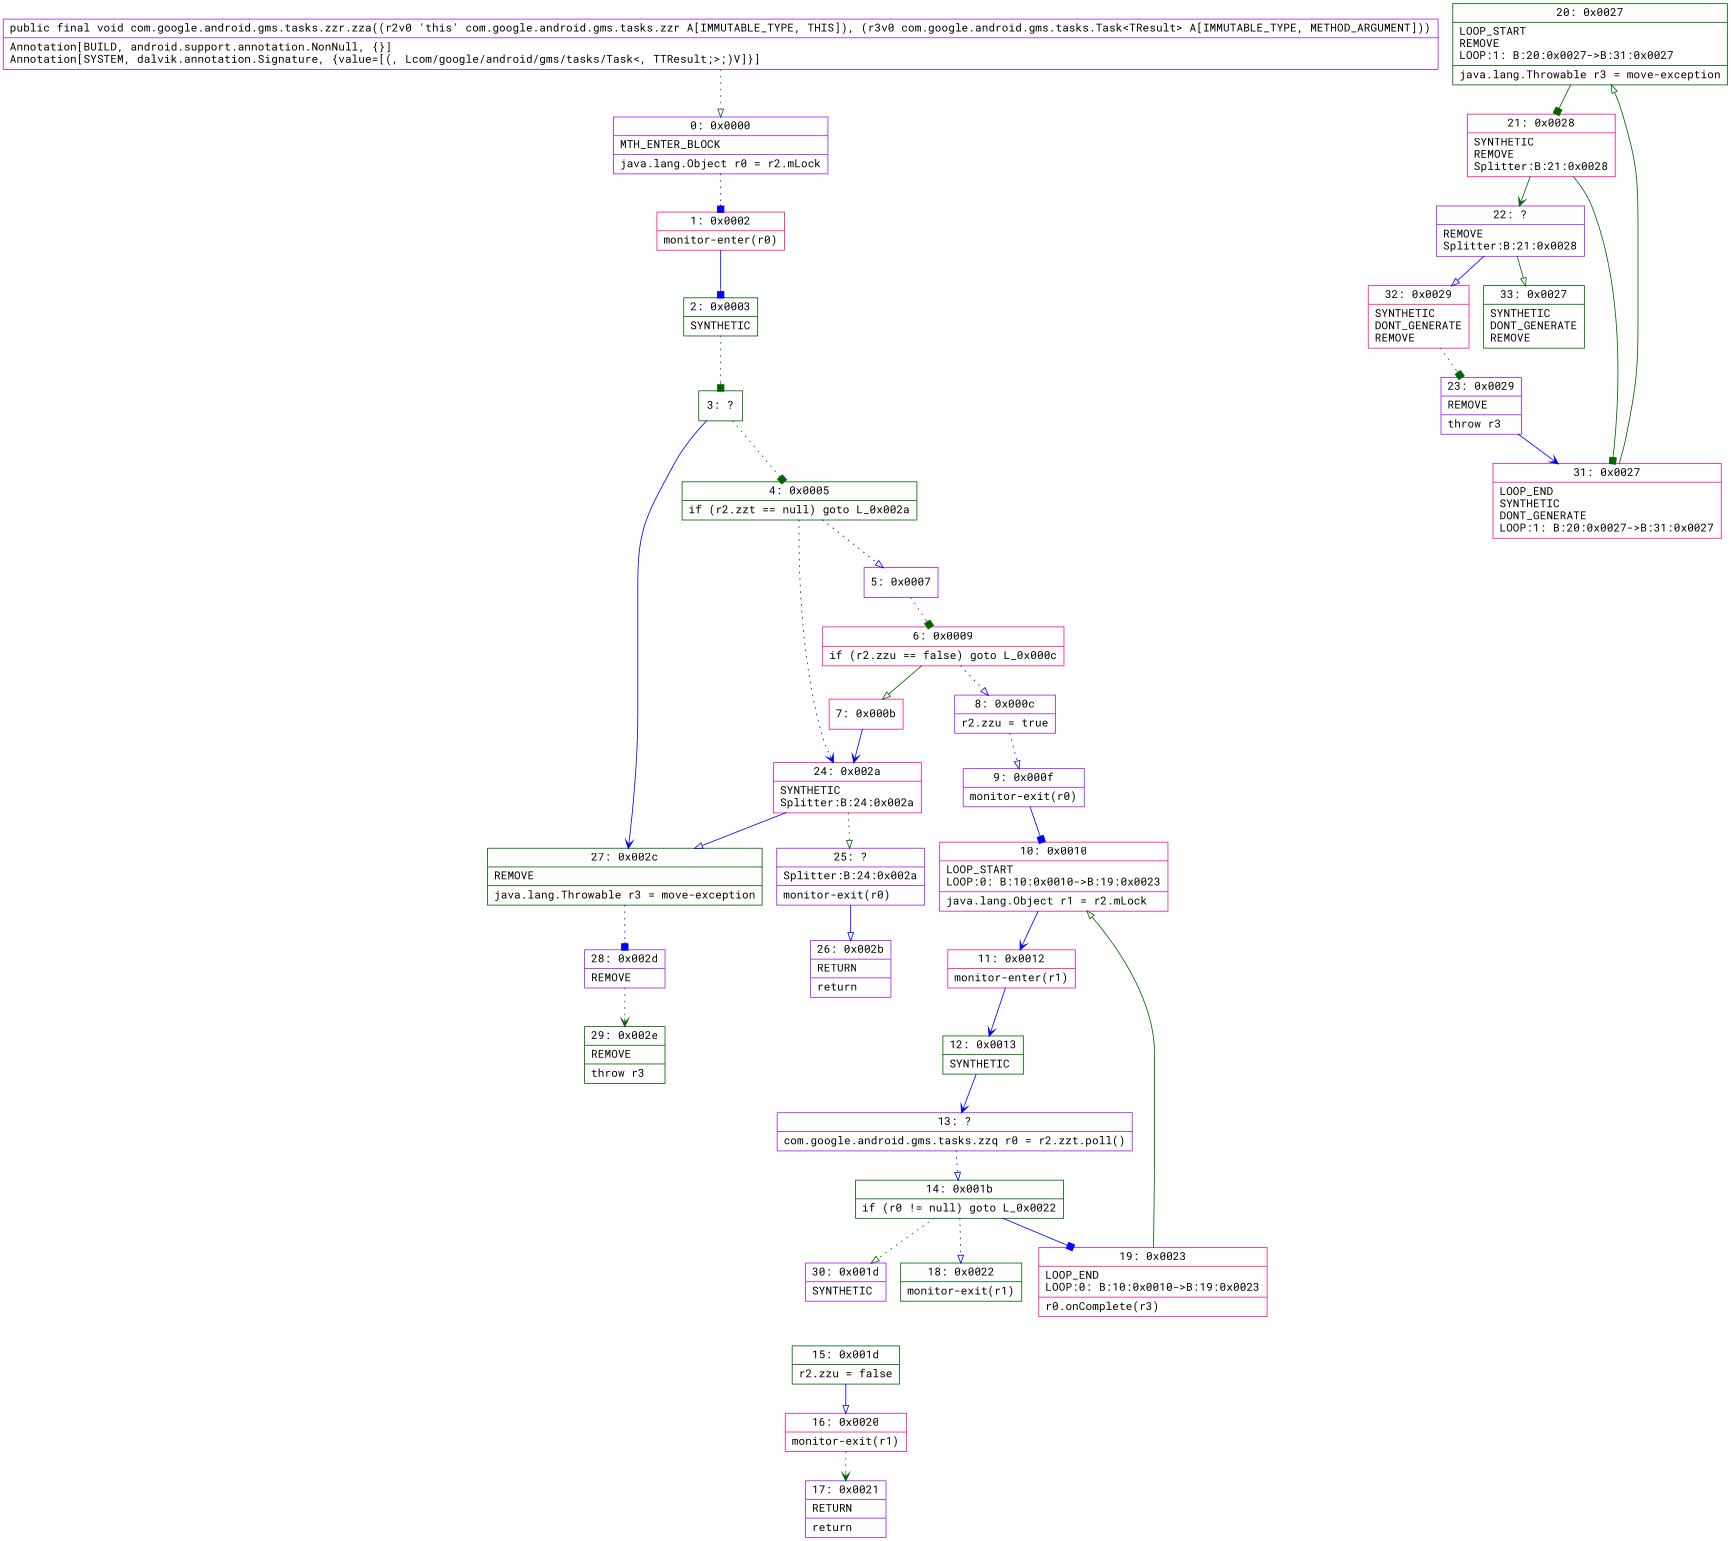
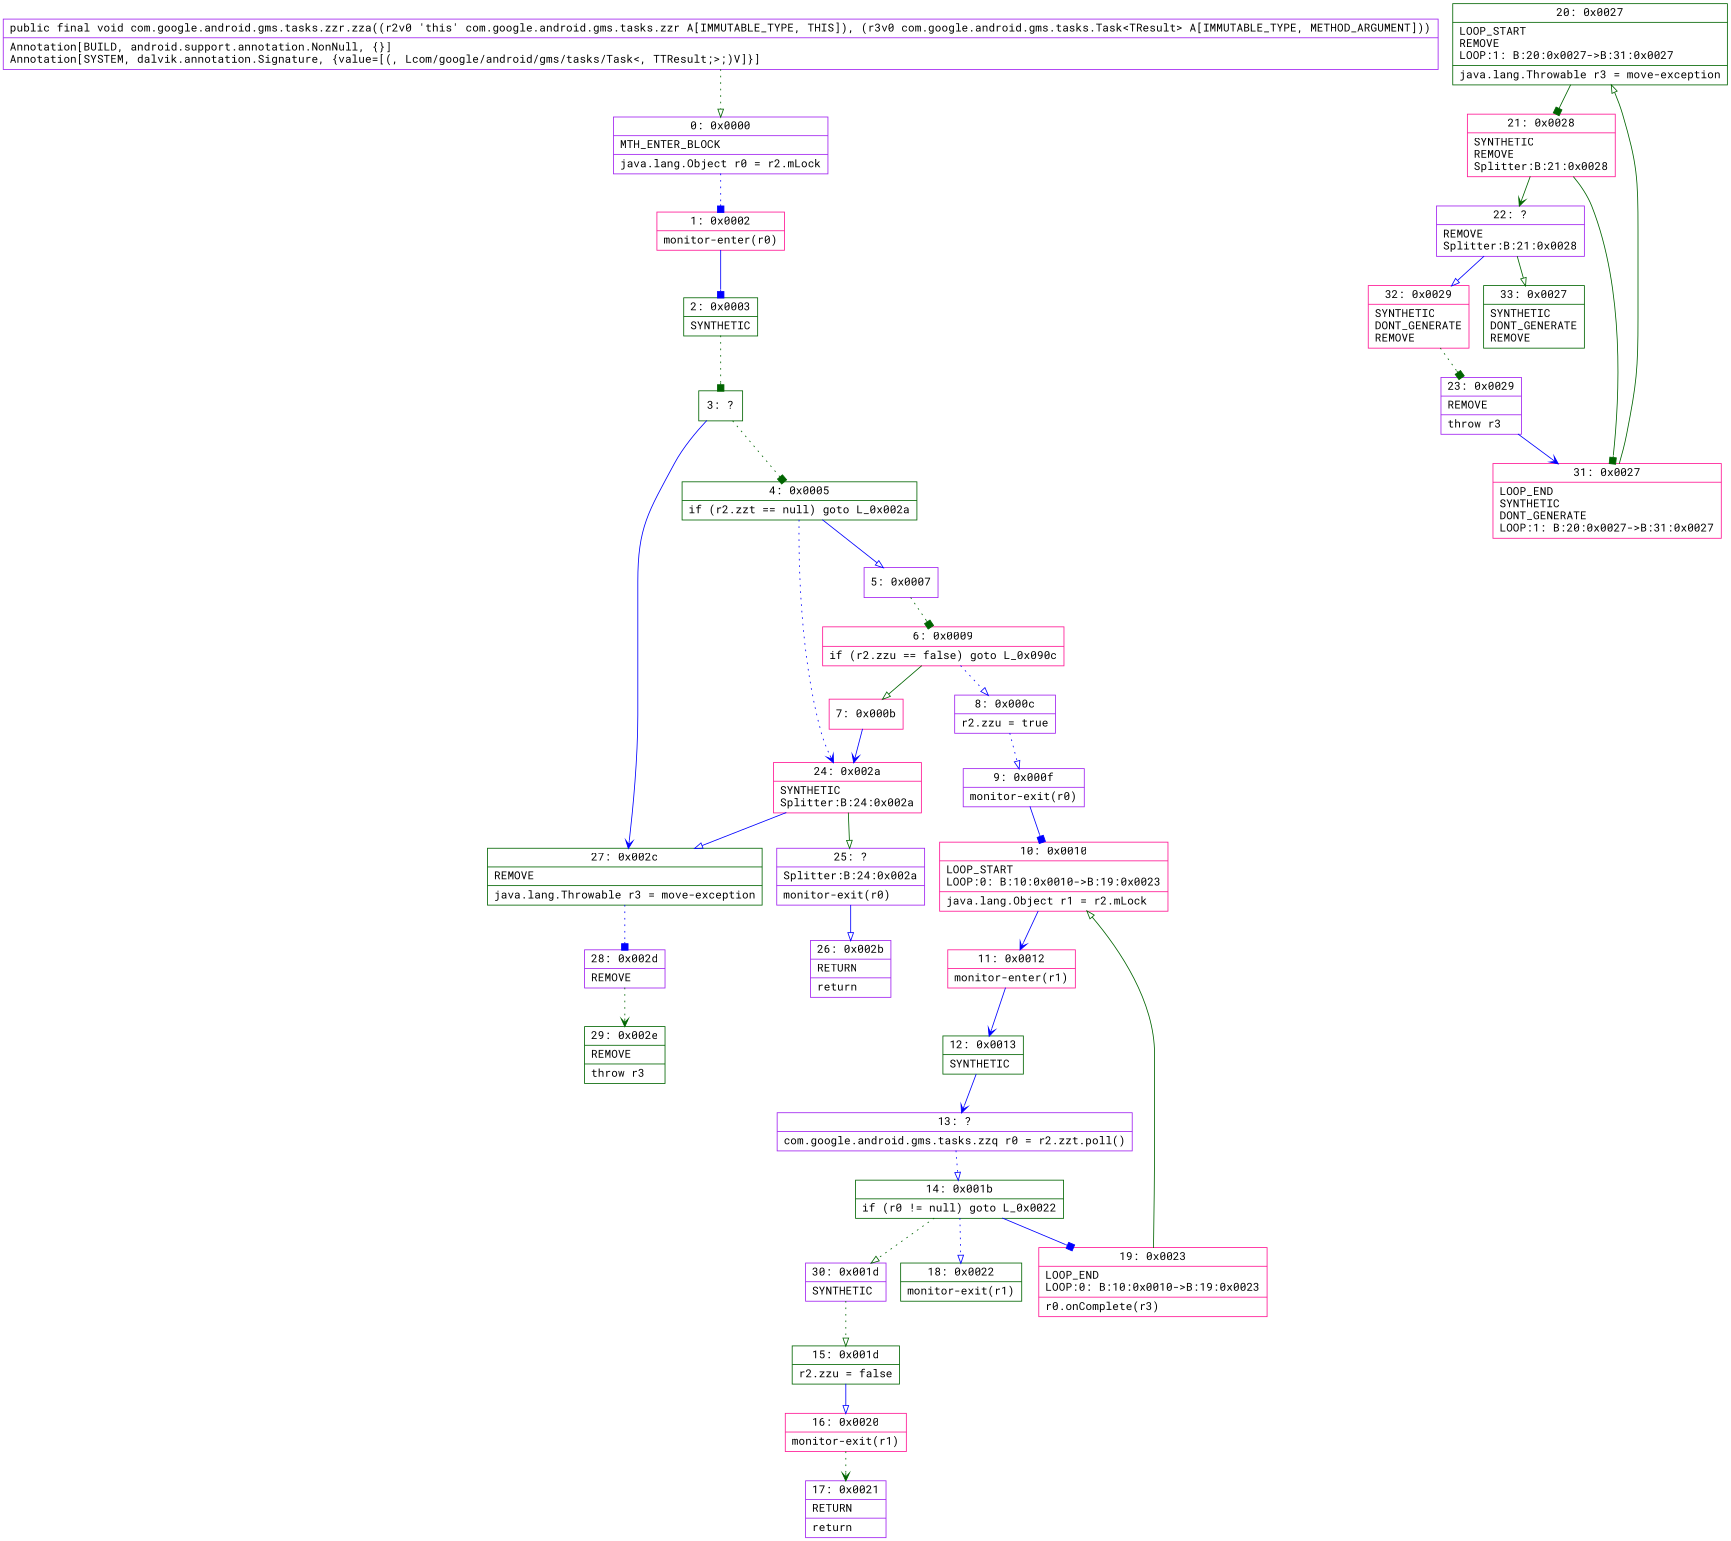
(850, 541) -> (850, 541)
(943, 656) -> (943, 656)
(849, 826) -> (849, 826)
none -> (846, 1319)
